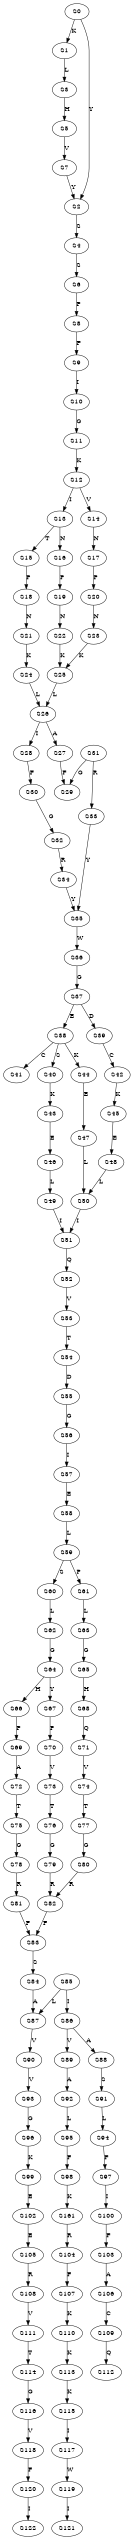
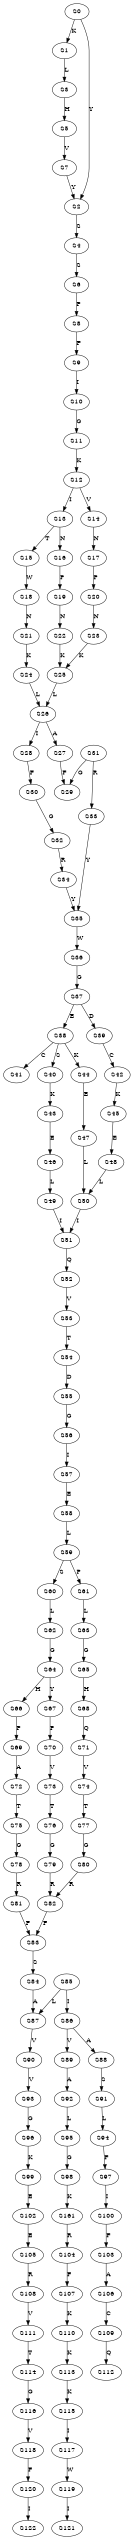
(29, 578) -> (30, 578)
(69, 2158) -> (70, 2158)
